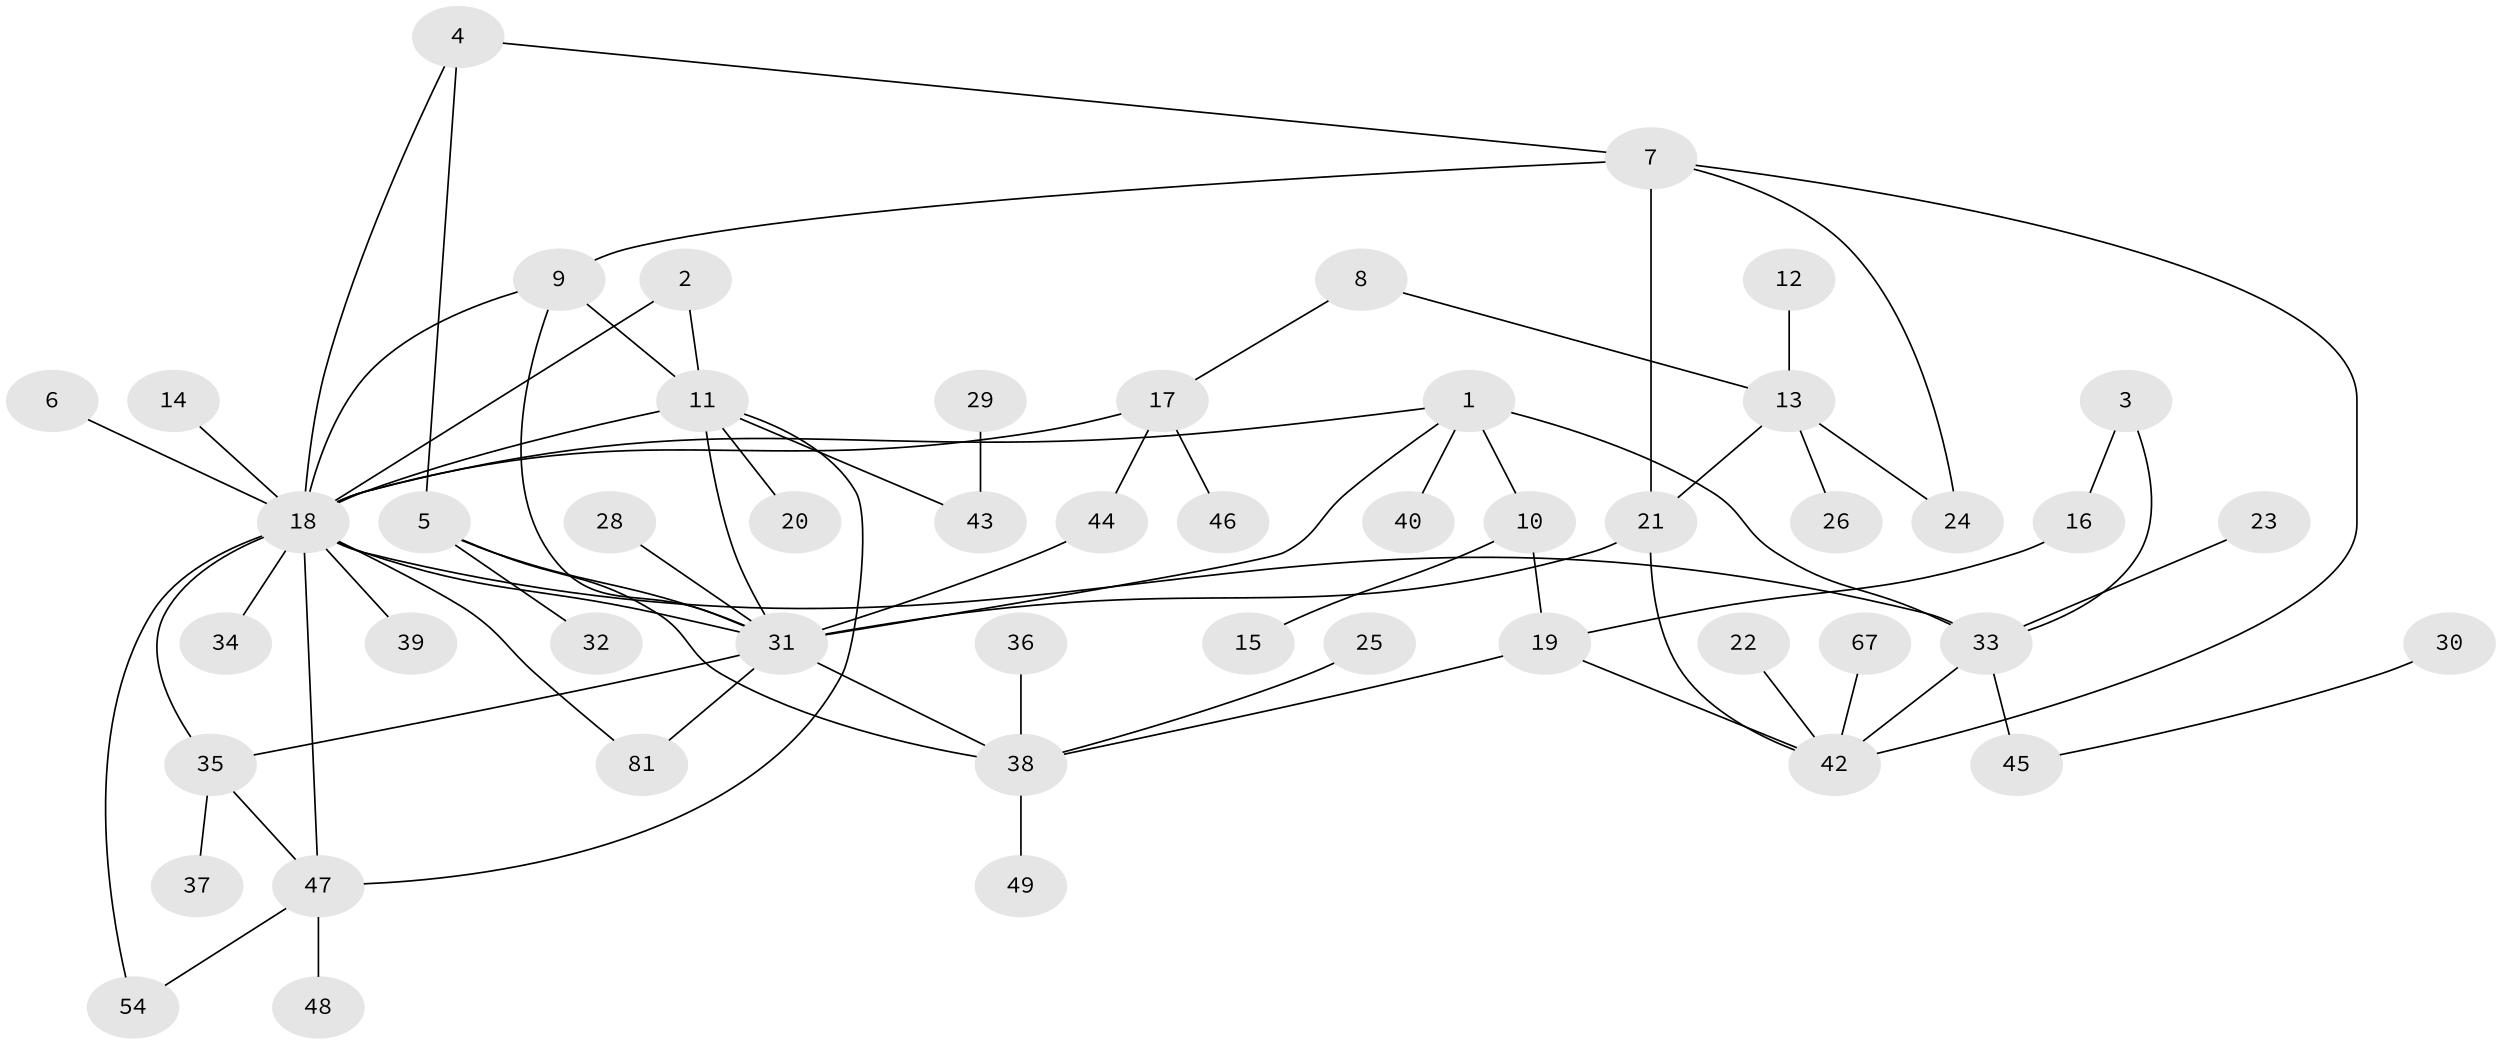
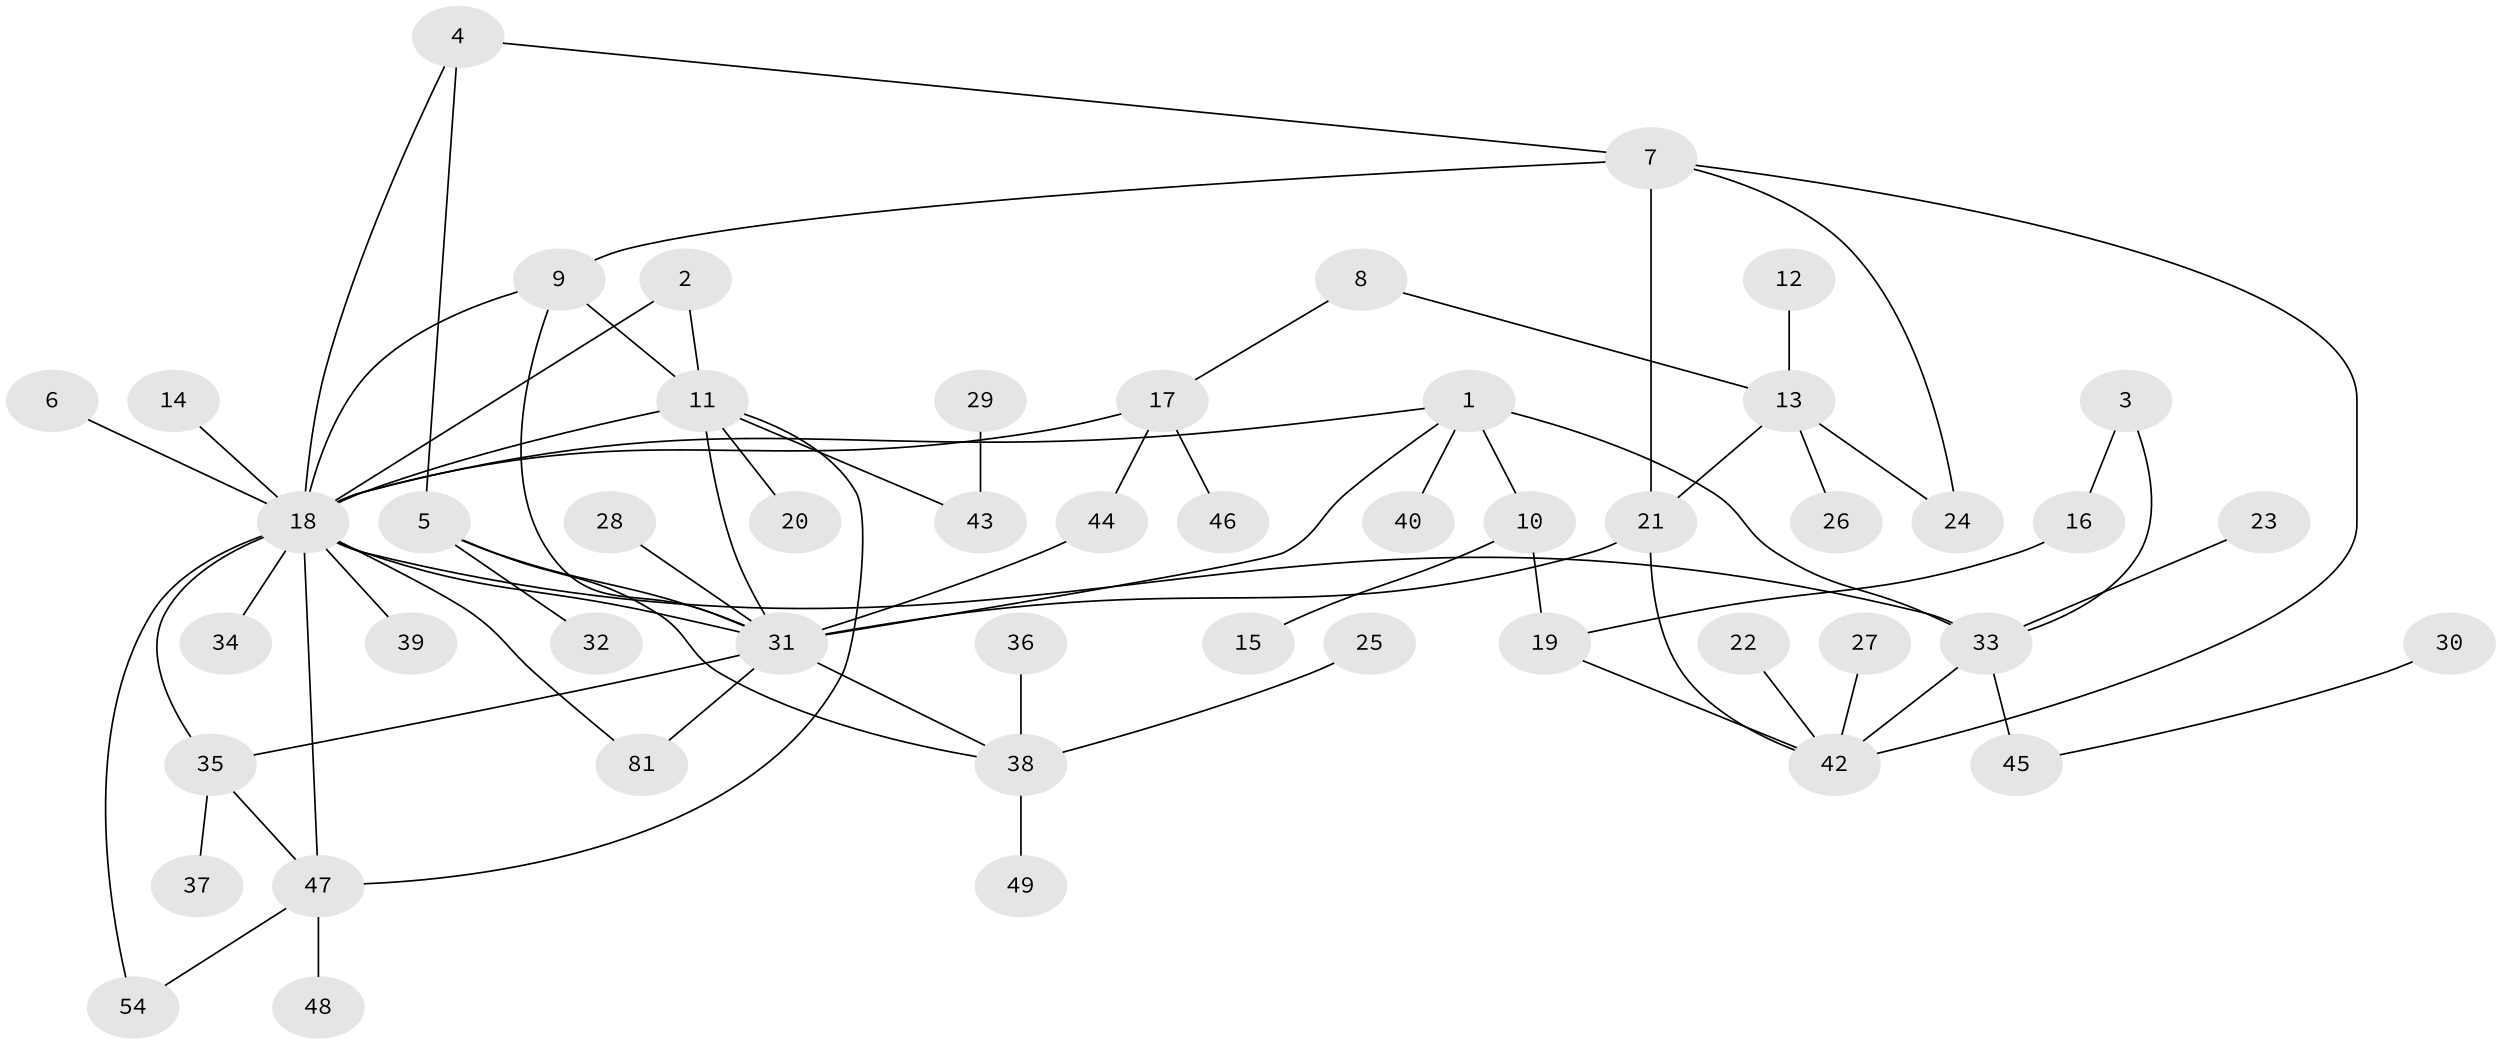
(1865, 644) -> (1865, 644)
(1284, 707) -> none
